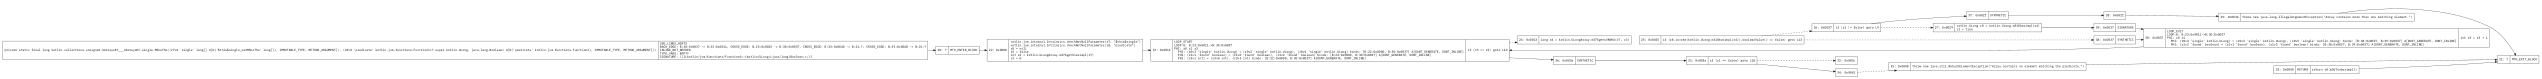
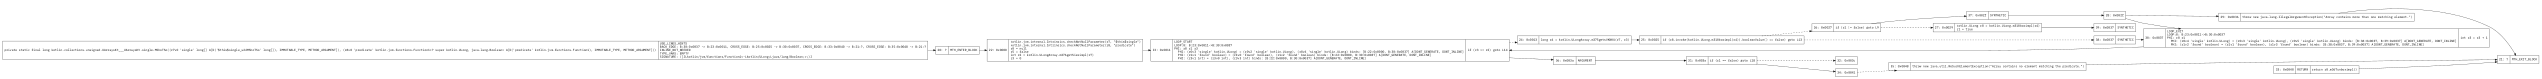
(2126, 28) -> (2126, 28)
(2138, 29) -> (2152, 25)
none -> (1634, 40)
(1585, 60) -> (1585, 60)
